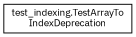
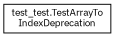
(68, 19) -> (57, 19)
